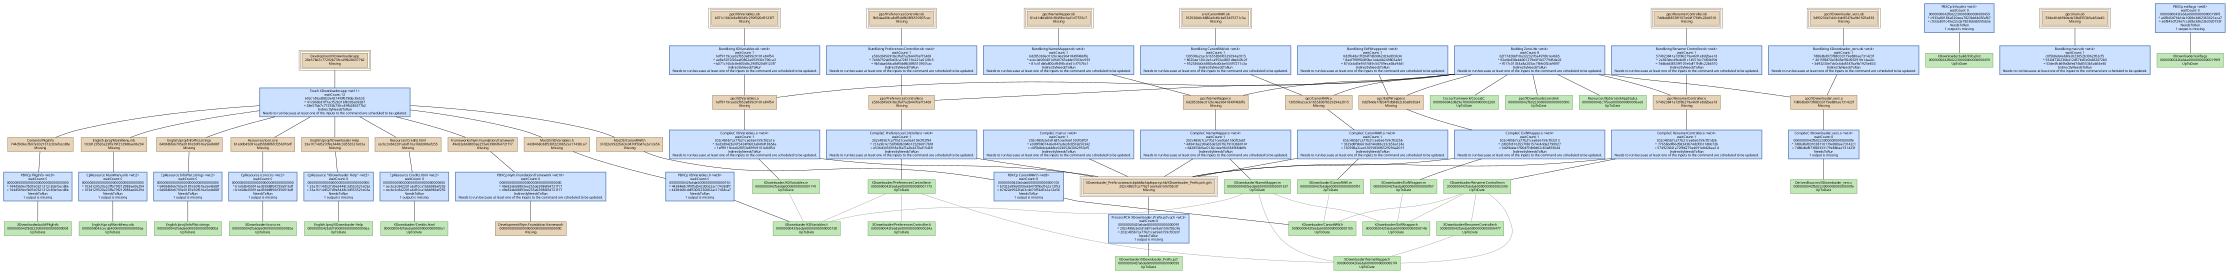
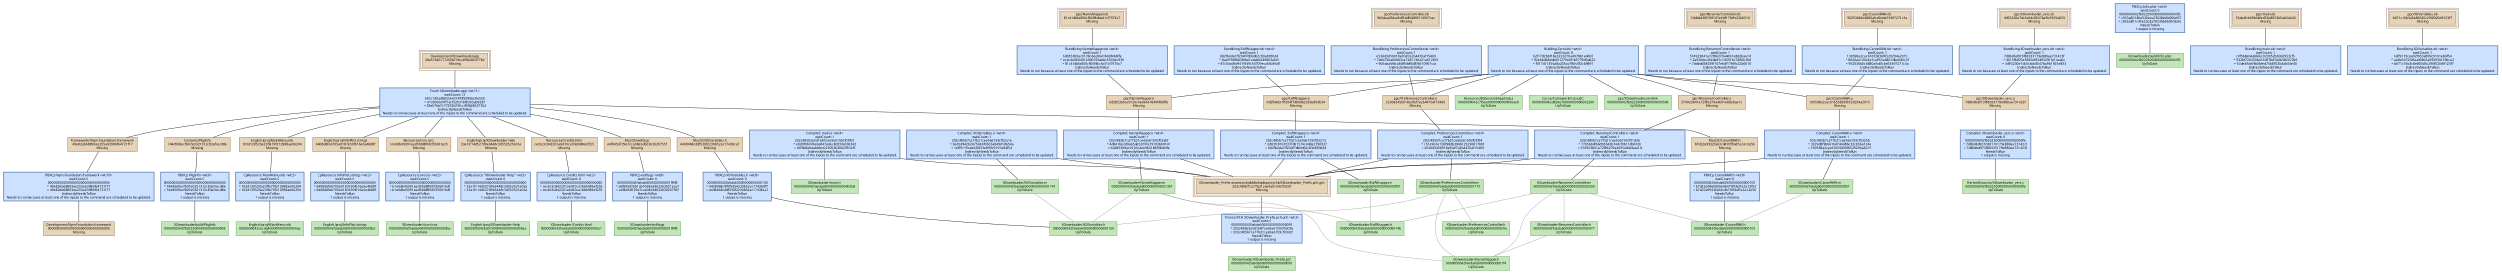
(1059, 18) -> (1092, 18)
(1216, 18) -> (1877, 18)
(2075, 18) -> (2266, 18)
(745, 102) -> none
(263, 144) -> (419, 144)
none -> (637, 144)
none -> (825, 187)
